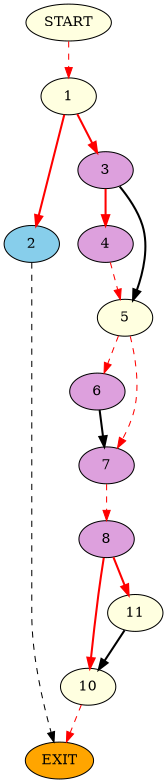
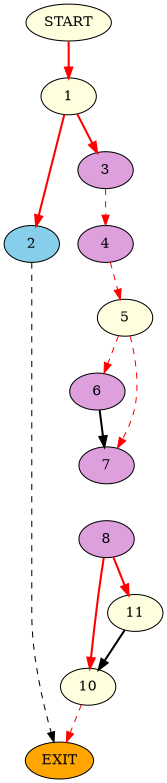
(69, 54) -> (69, 54)
(106, 202) -> (106, 202)
(145, 236) -> none
(107, 497) -> none
